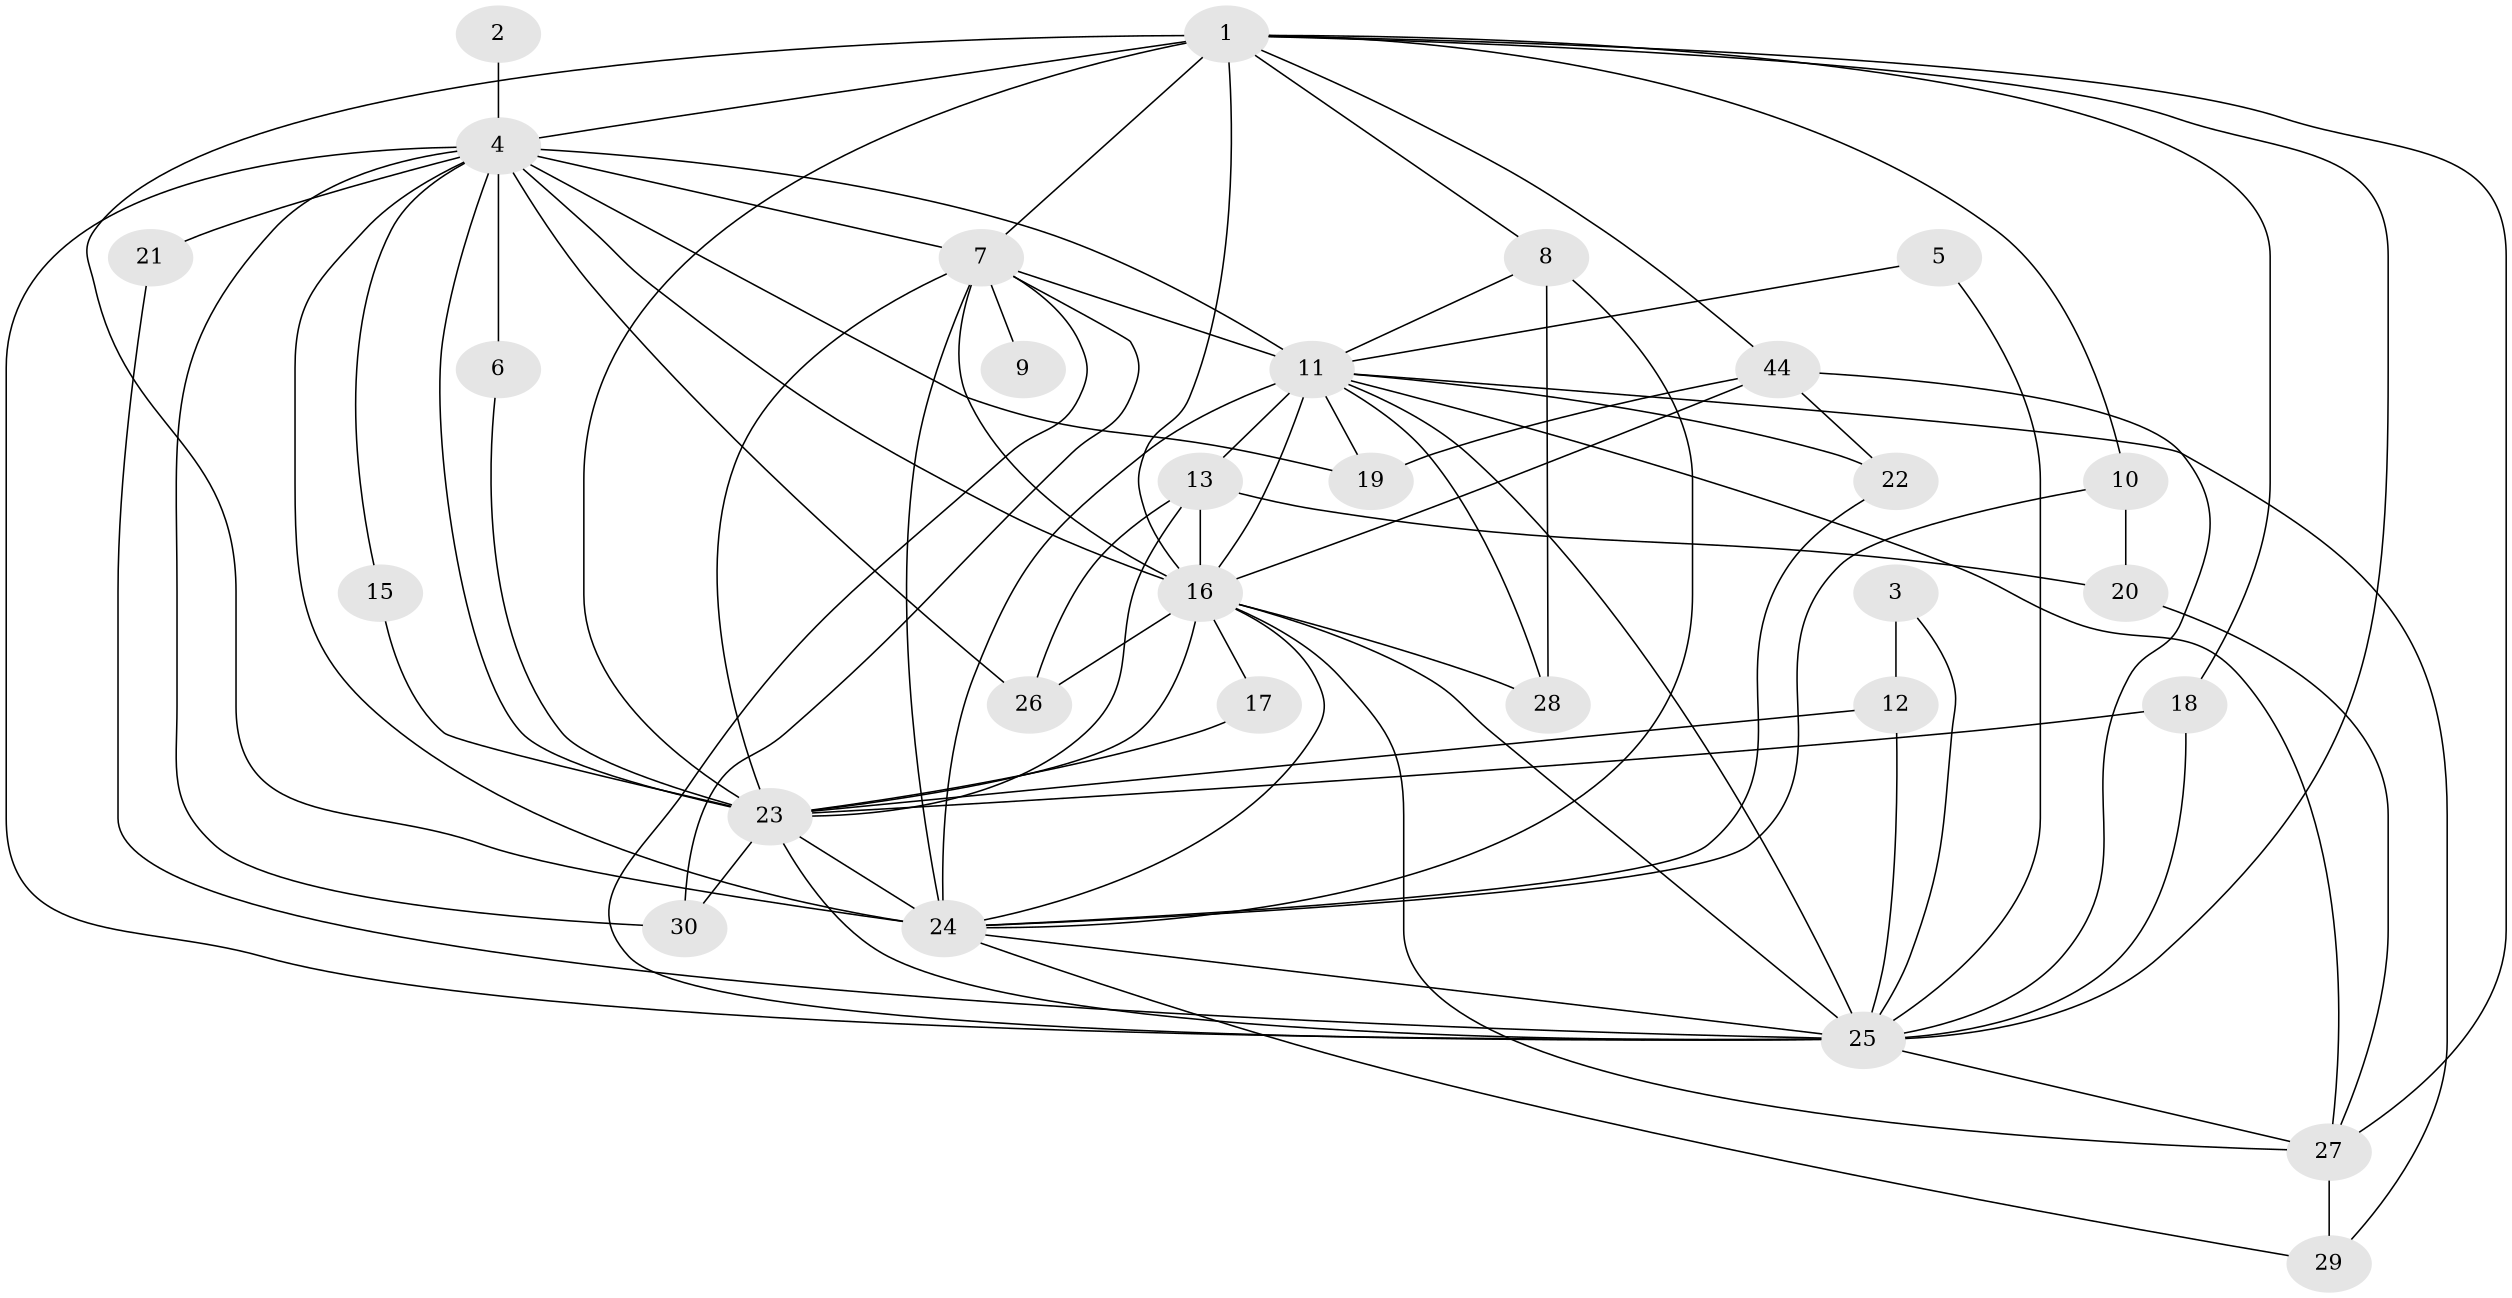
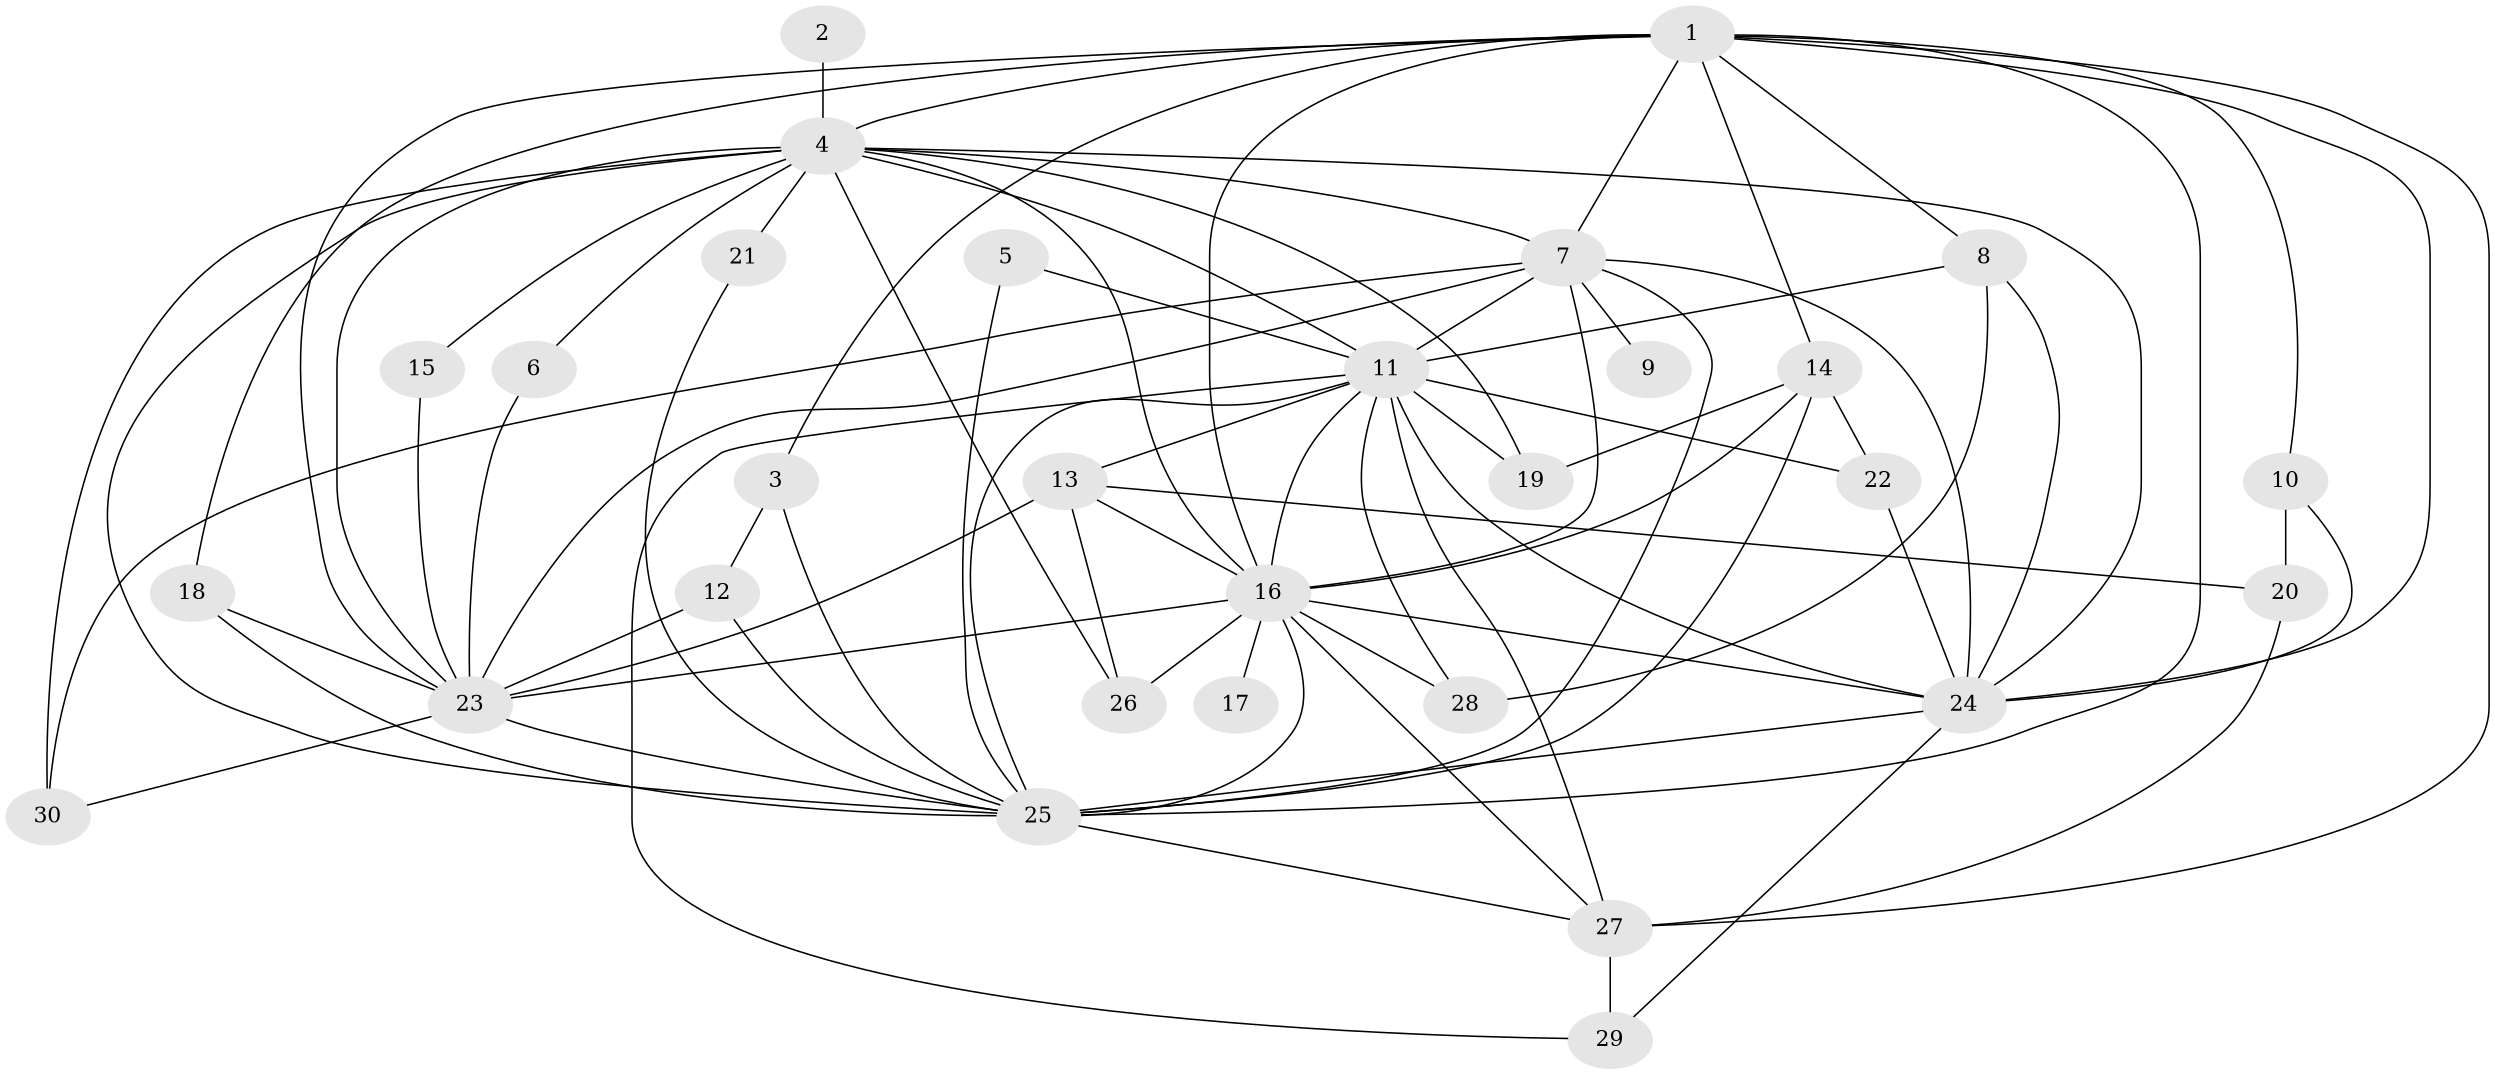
none -> (1151, 117)
(1778, 370) -> (1820, 370)
(1124, 752) -> none
(857, 873) -> none
